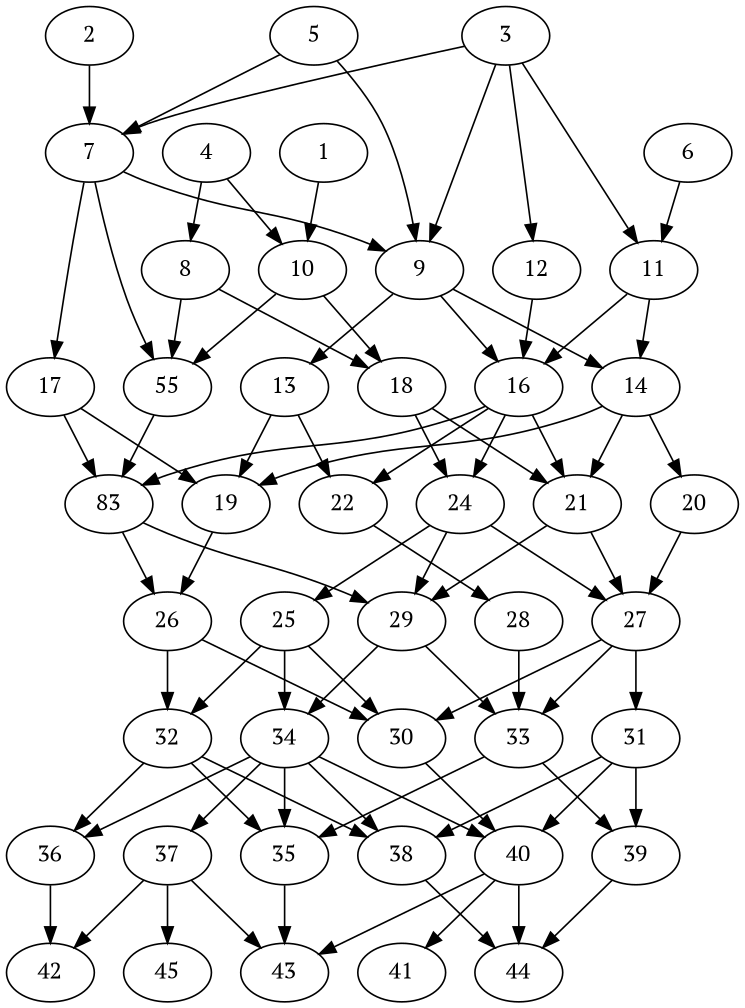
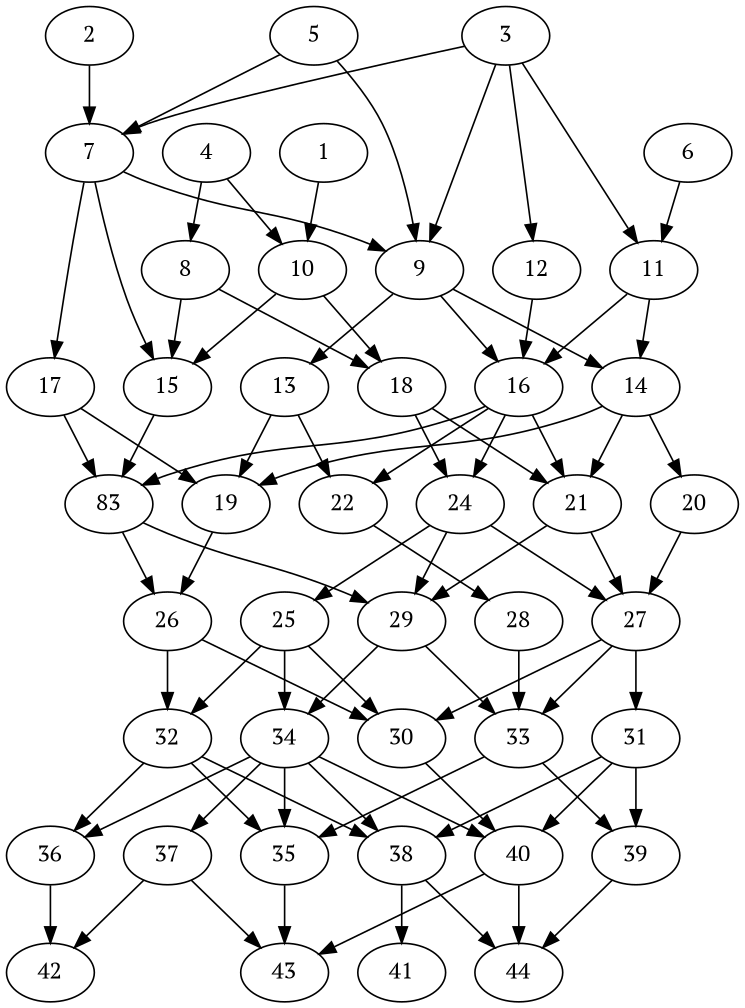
(168, 387) -> (168, 387)
(468, 907) -> (402, 903)
(168, 973) -> none
